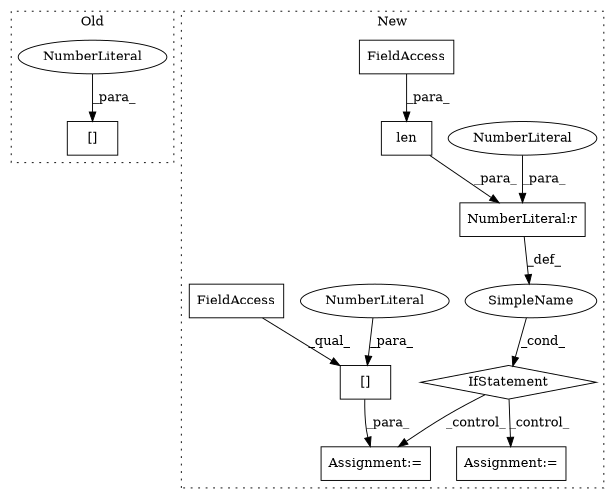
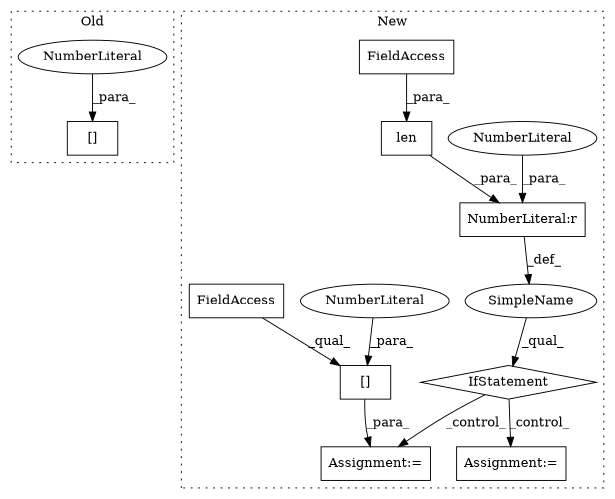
(543, 342) -> (543, 342)
